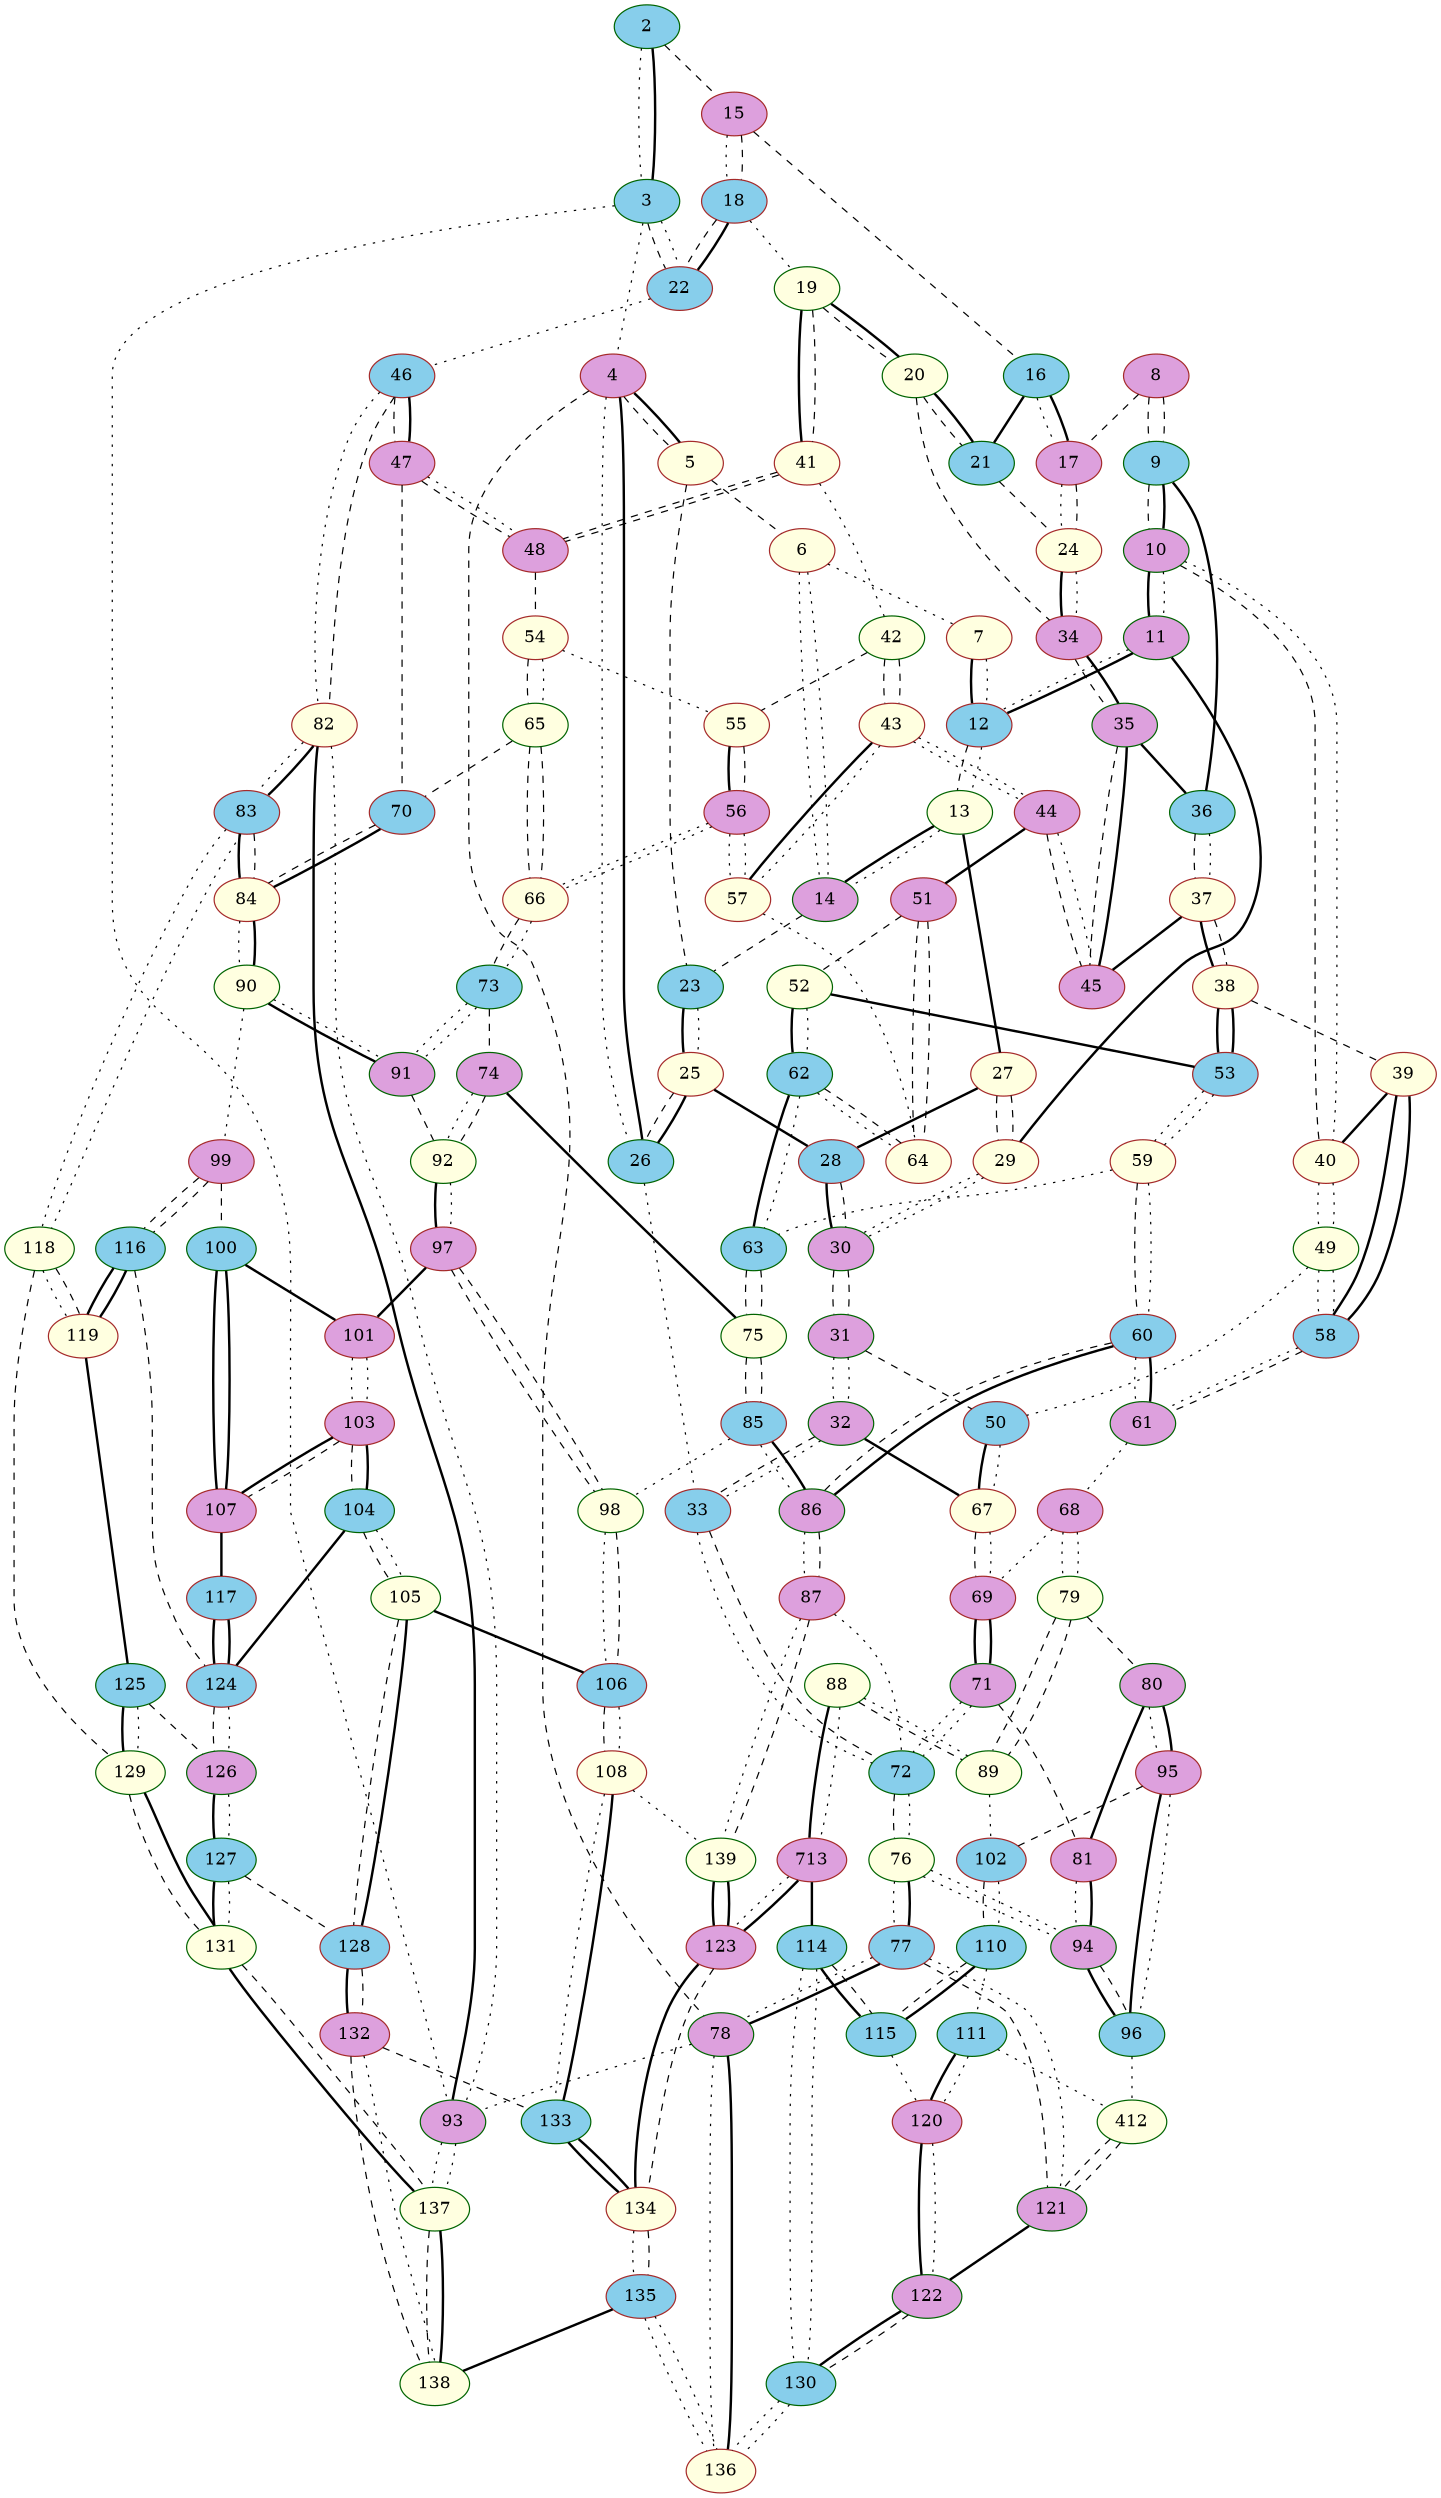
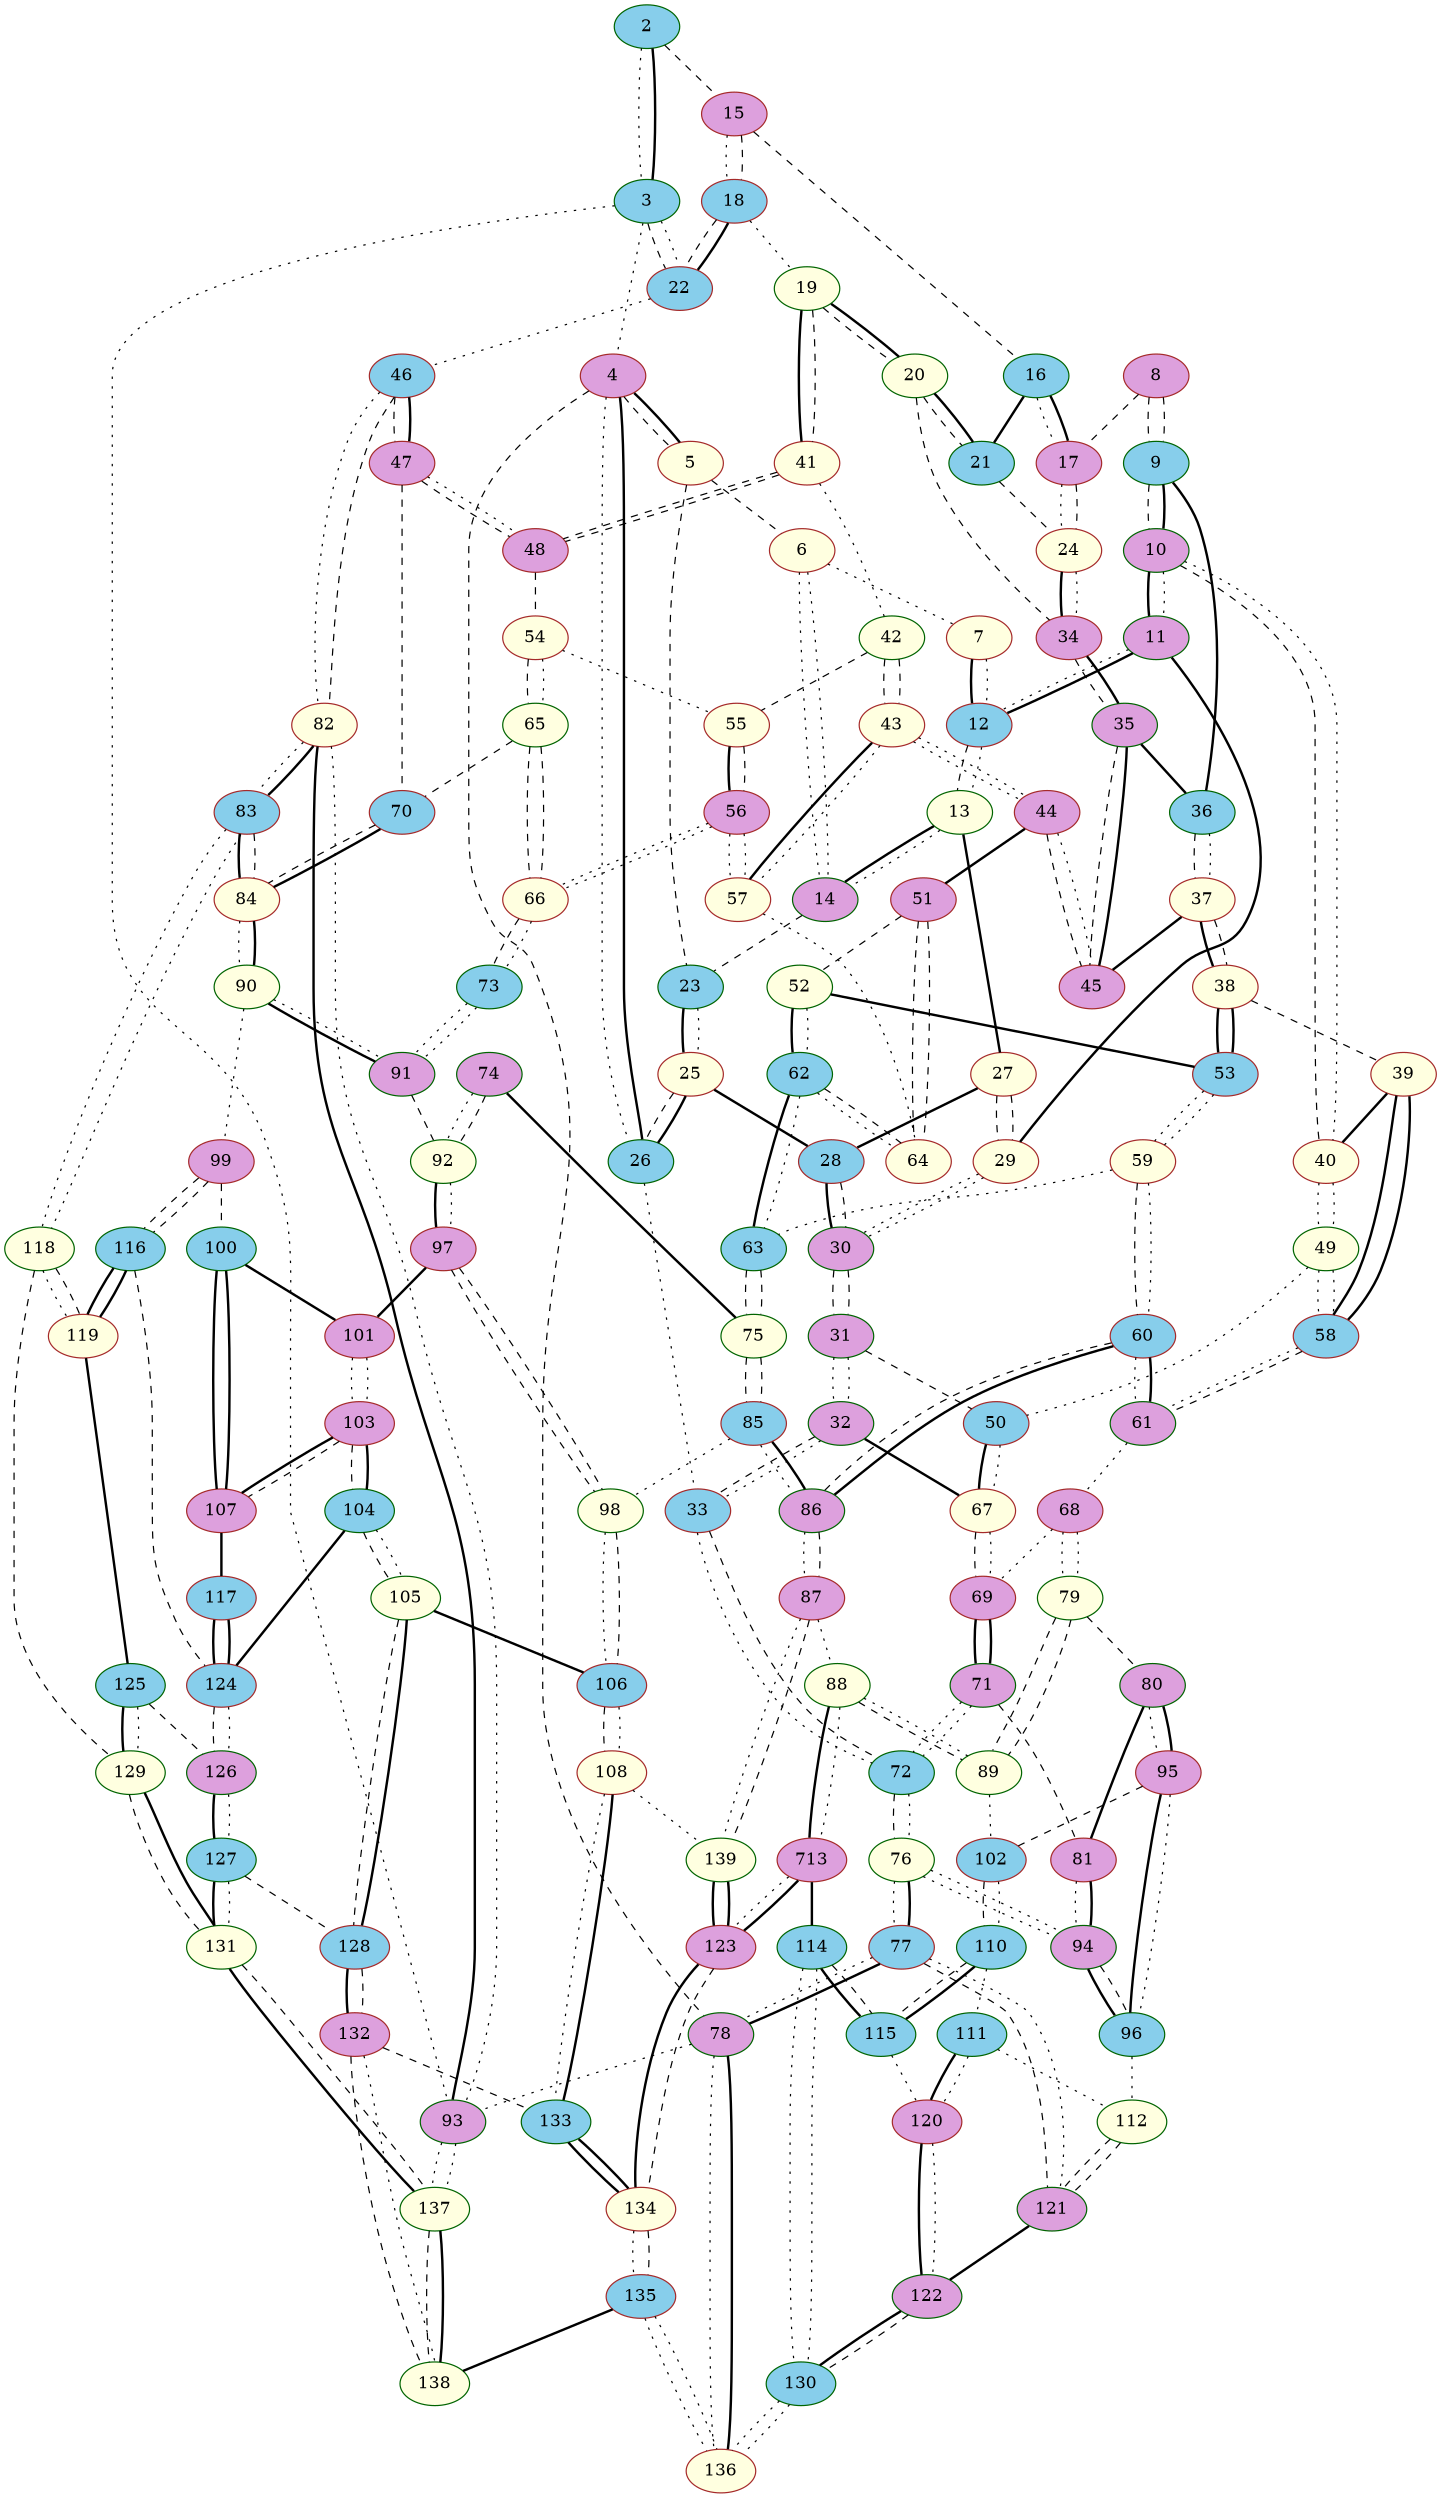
(489, 1031) -> none
(886, 1673) -> (825, 1642)
(1132, 2122) -> (1132, 2122)
